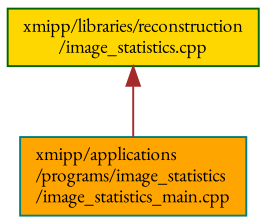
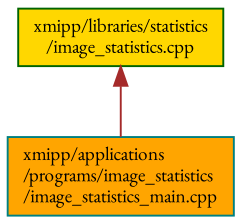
(133, 37) -> (121, 37)
